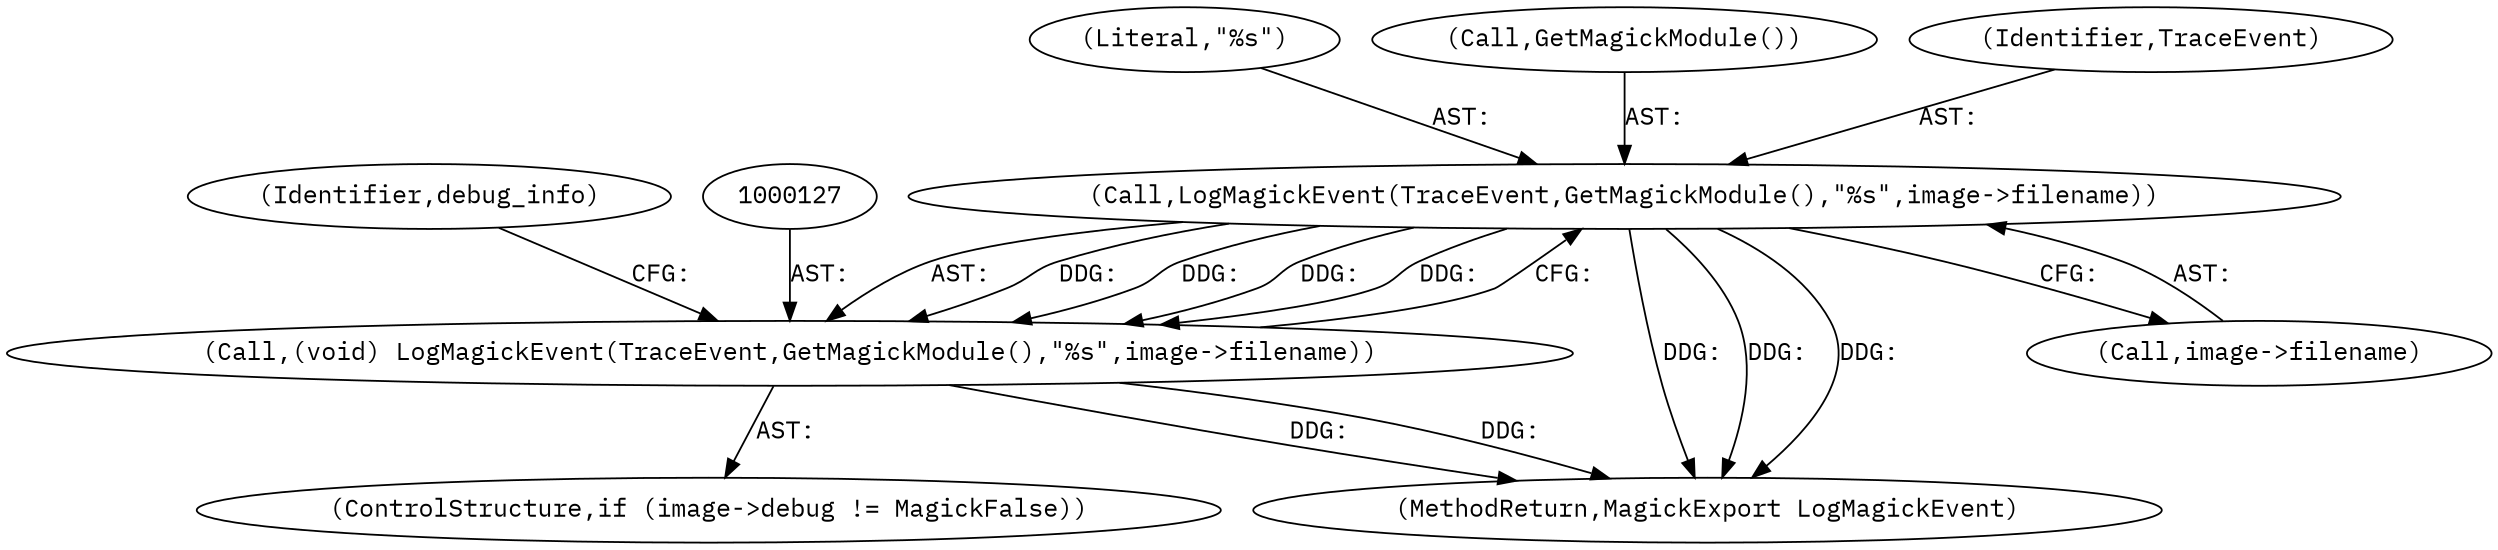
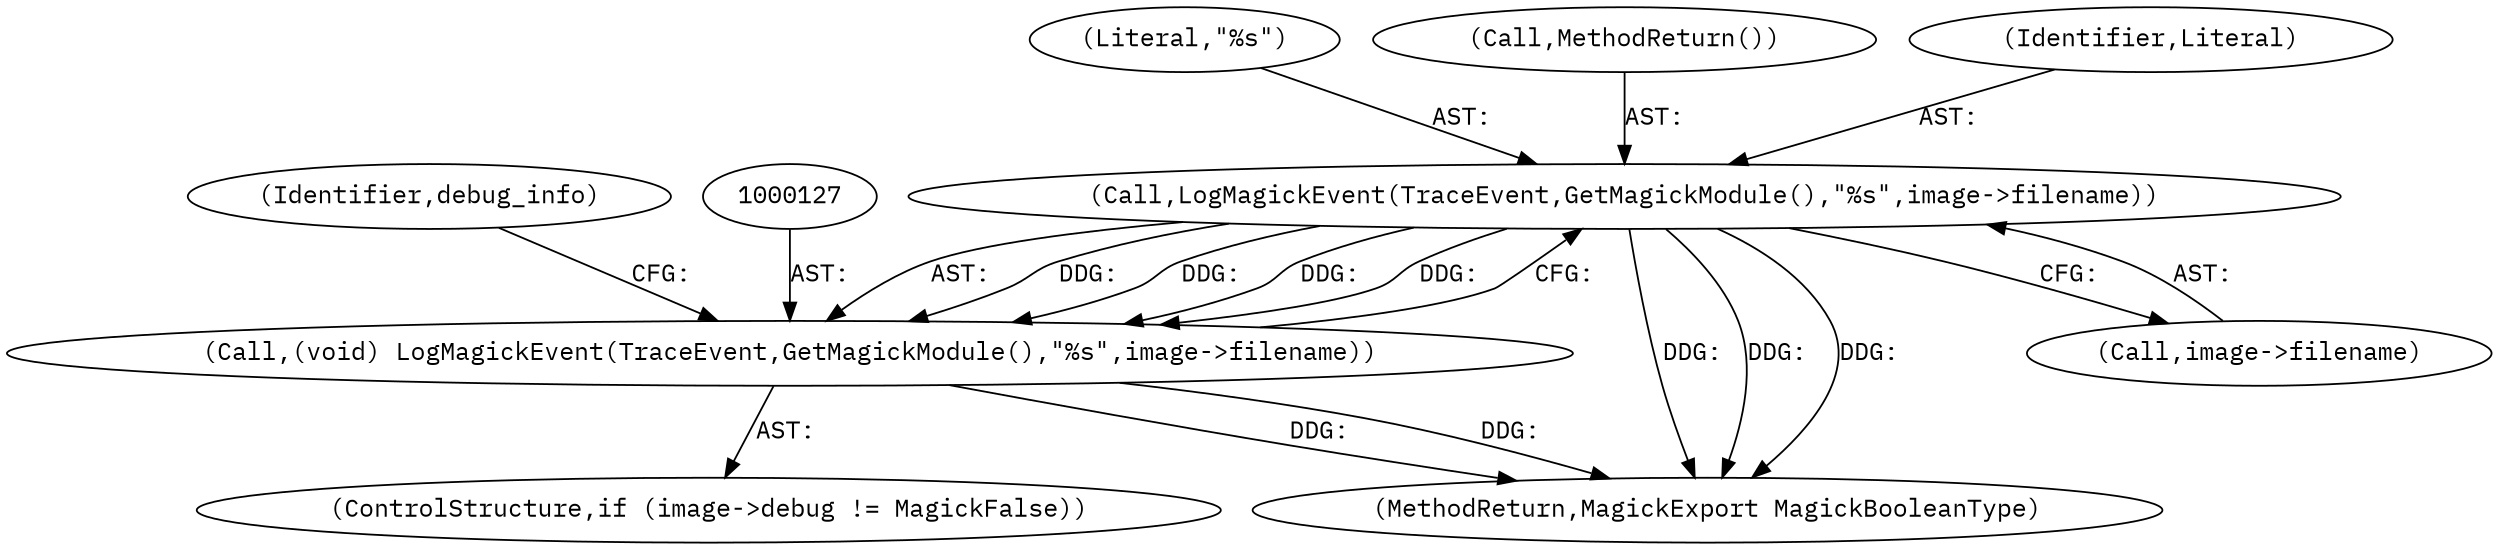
(1625, 40) -> (1625, 40)
(2151, 40) -> (2151, 40)
(1708, 510) -> (1708, 510)
